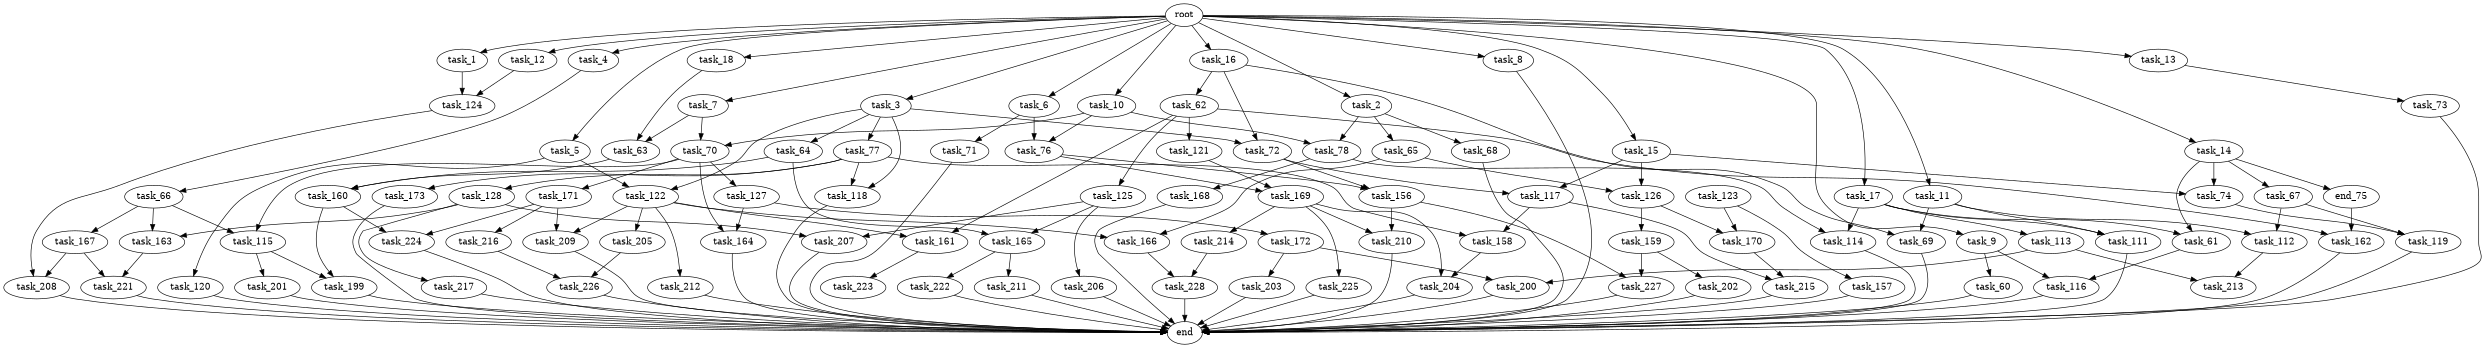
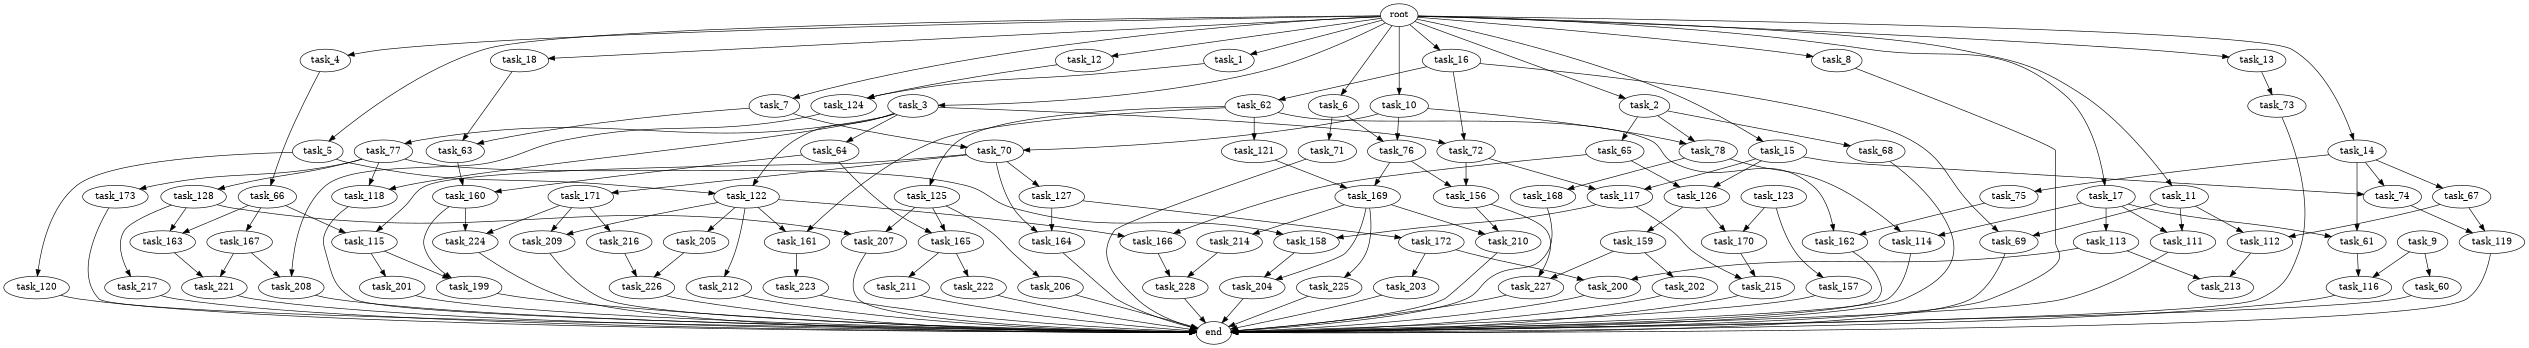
(1636, 49) -> none
(2351, 197) -> (2009, 197)
none -> (1004, 320)
